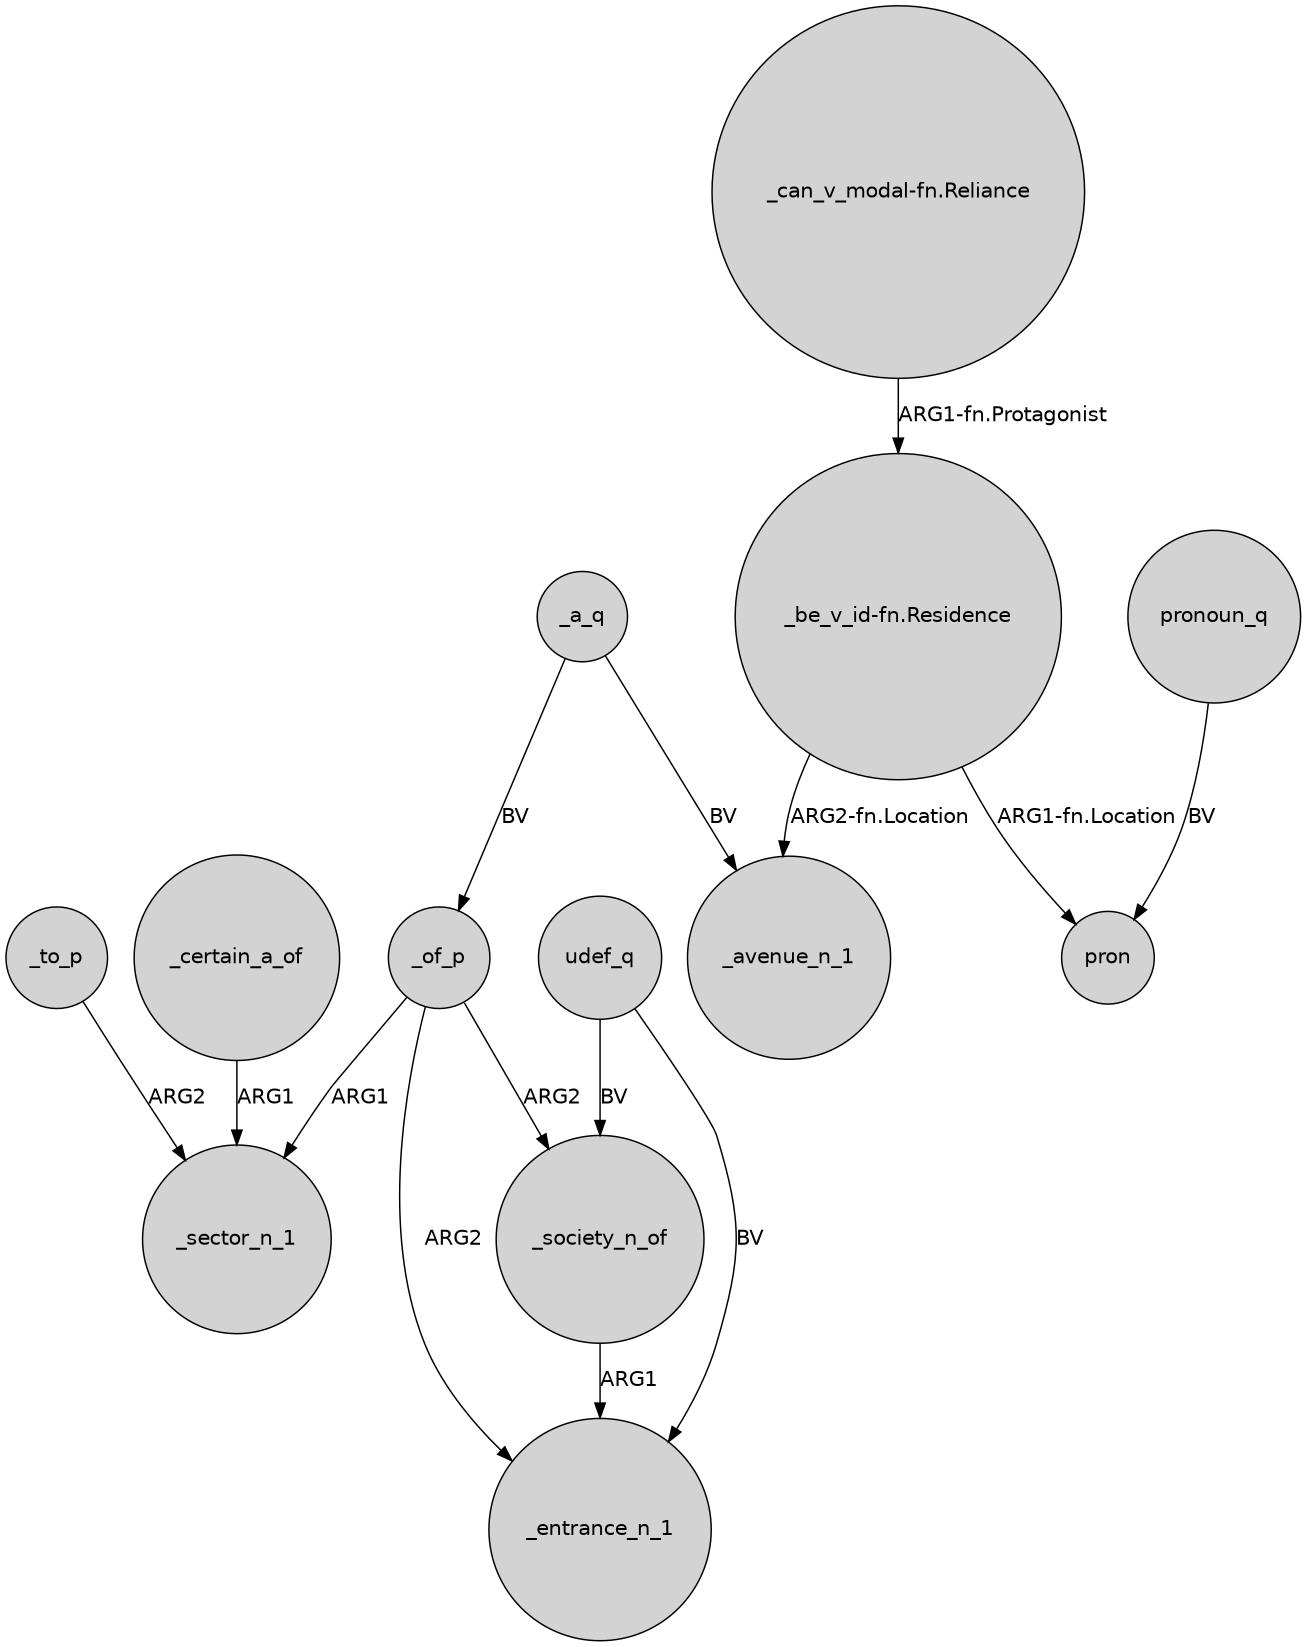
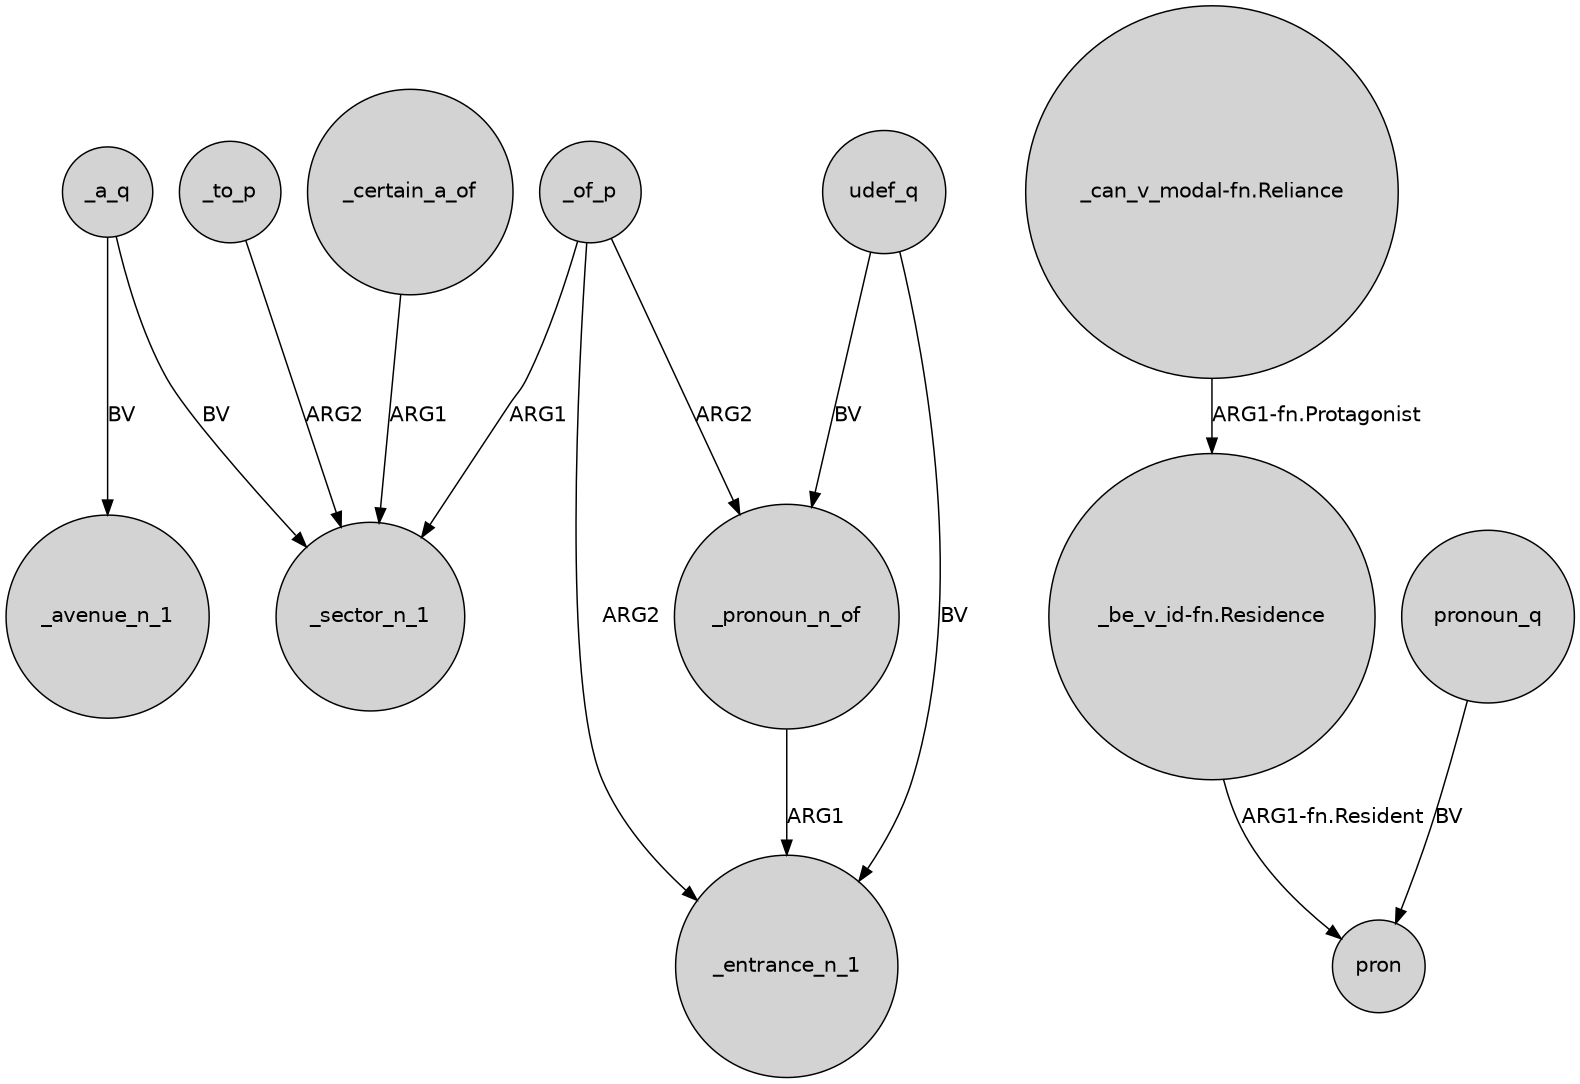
(515, 778) -> (181, 400)
(793, 796) -> none
(1087, 817) -> (1333, 817)
(600, 1239) -> (787, 617)
